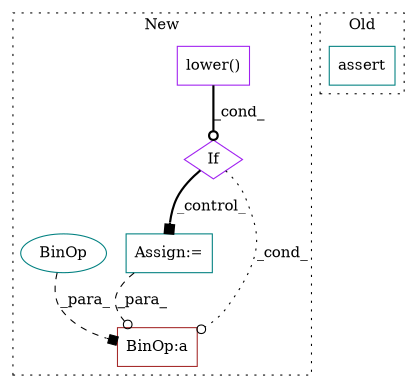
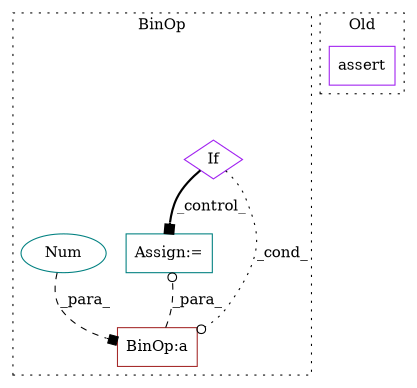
(162, 25) -> (162, 25)
(213, 66) -> none
(362, 66) -> (362, 66)
(64, 253) -> (64, 253)
(116, 295) -> (172, 305)
